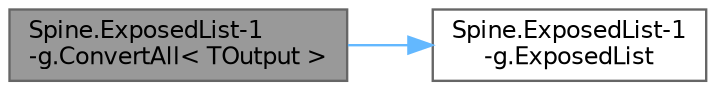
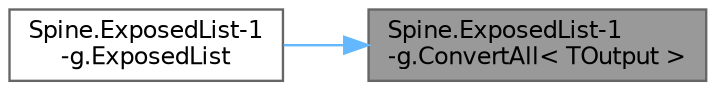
(378, 45) -> (314, 45)
